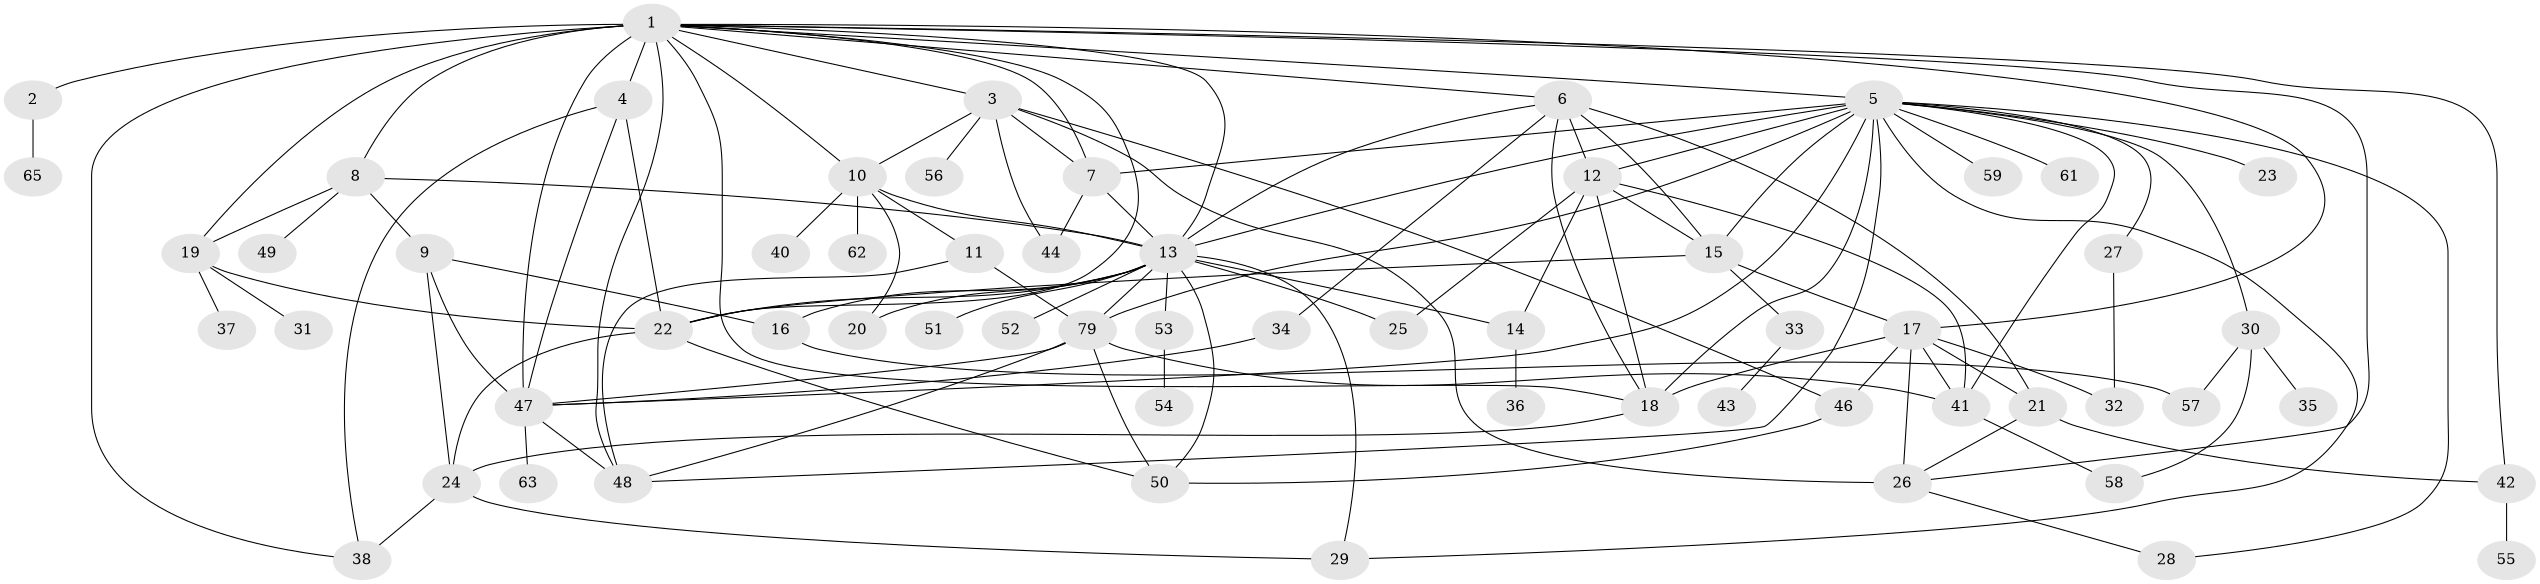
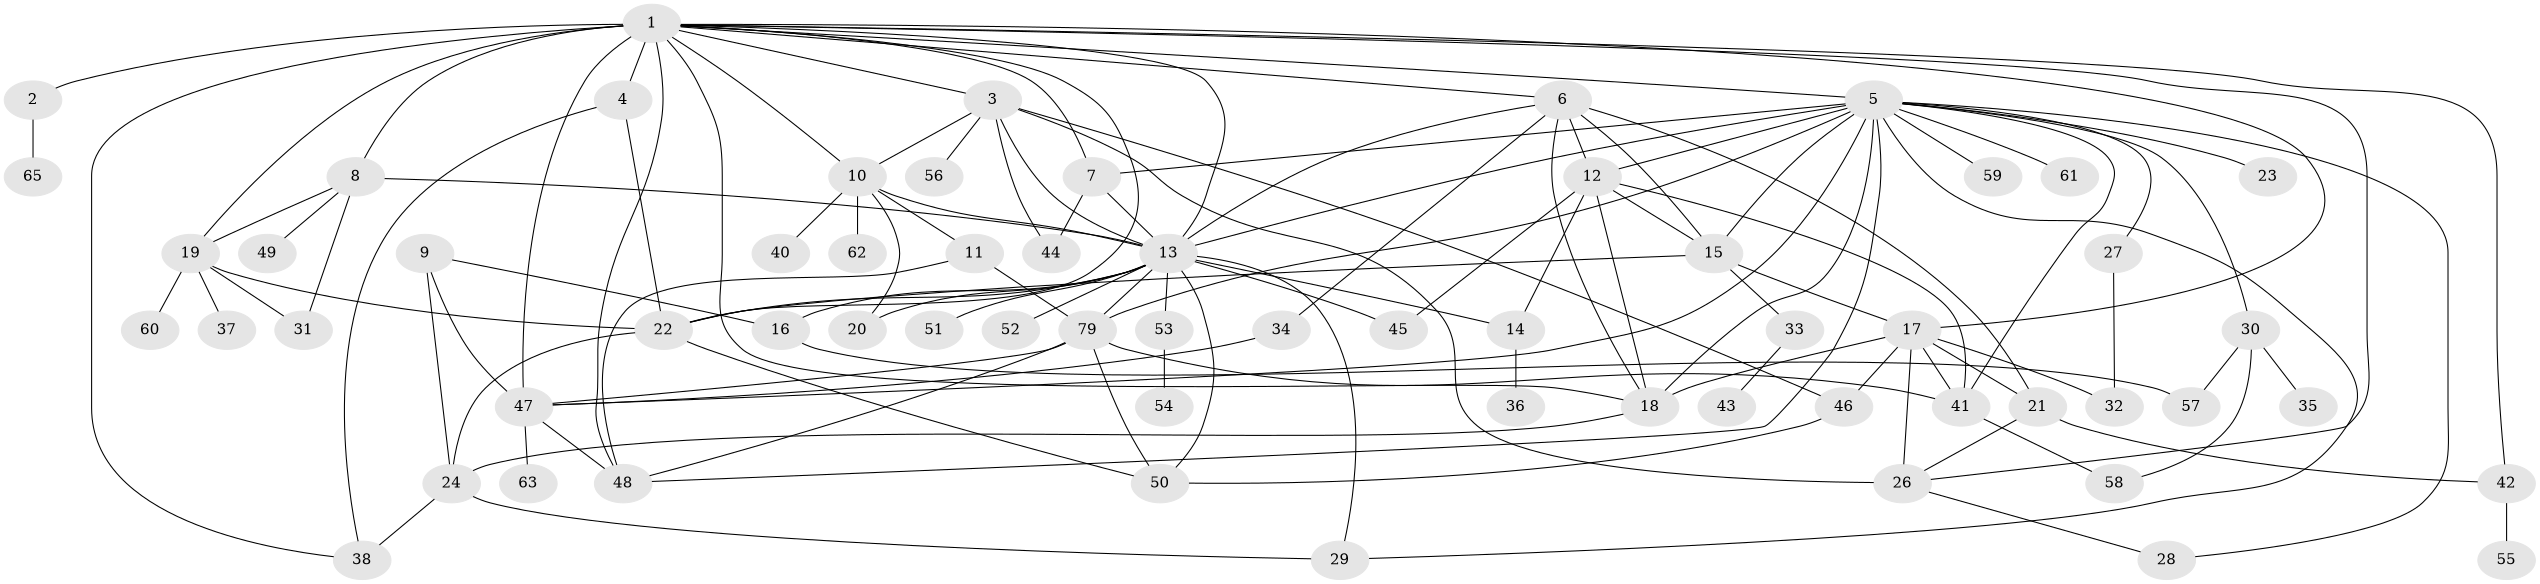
(1042, 139) -> (1057, 199)
(390, 215) -> (330, 254)
(569, 252) -> none
none -> (150, 330)
(1399, 330) -> (1399, 330)
